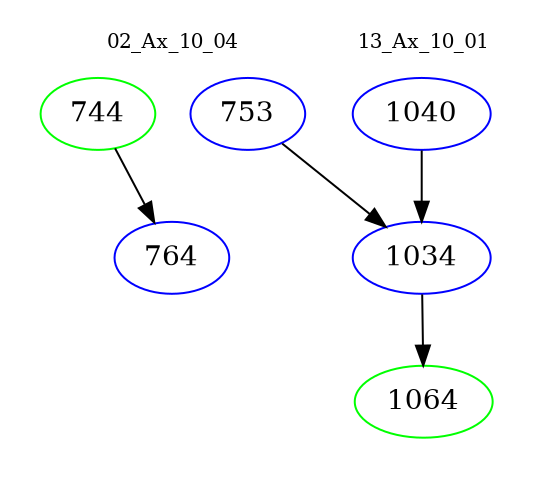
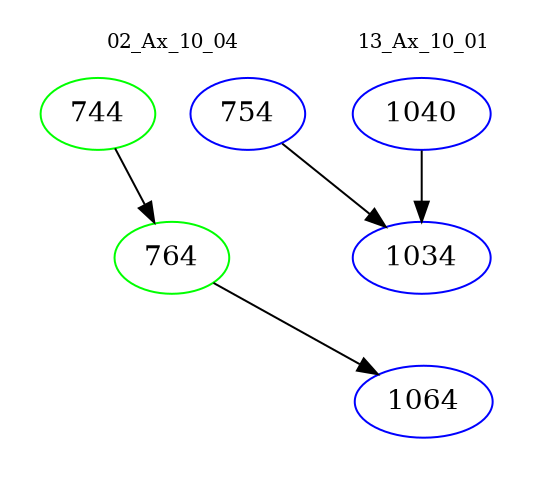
(248, 114) -> (248, 114)
(172, 258) -> (172, 258)
(423, 320) -> (287, 324)
(424, 402) -> (424, 402)
